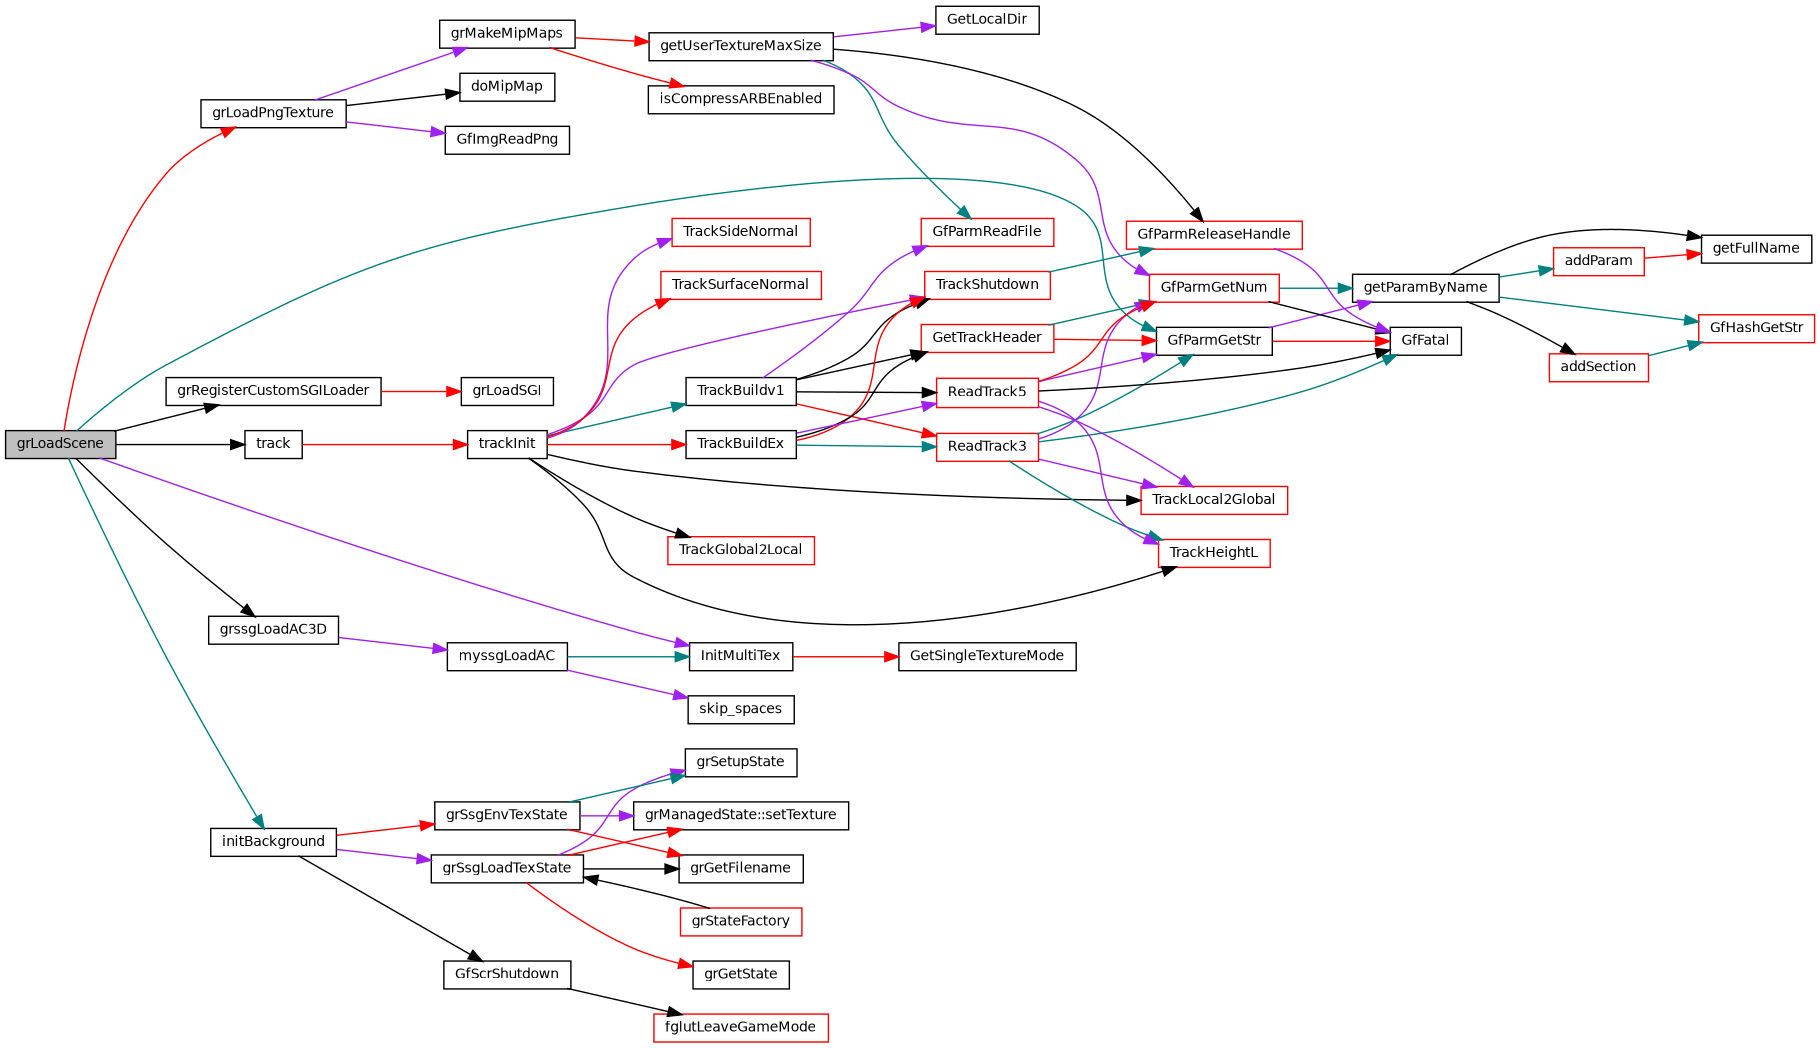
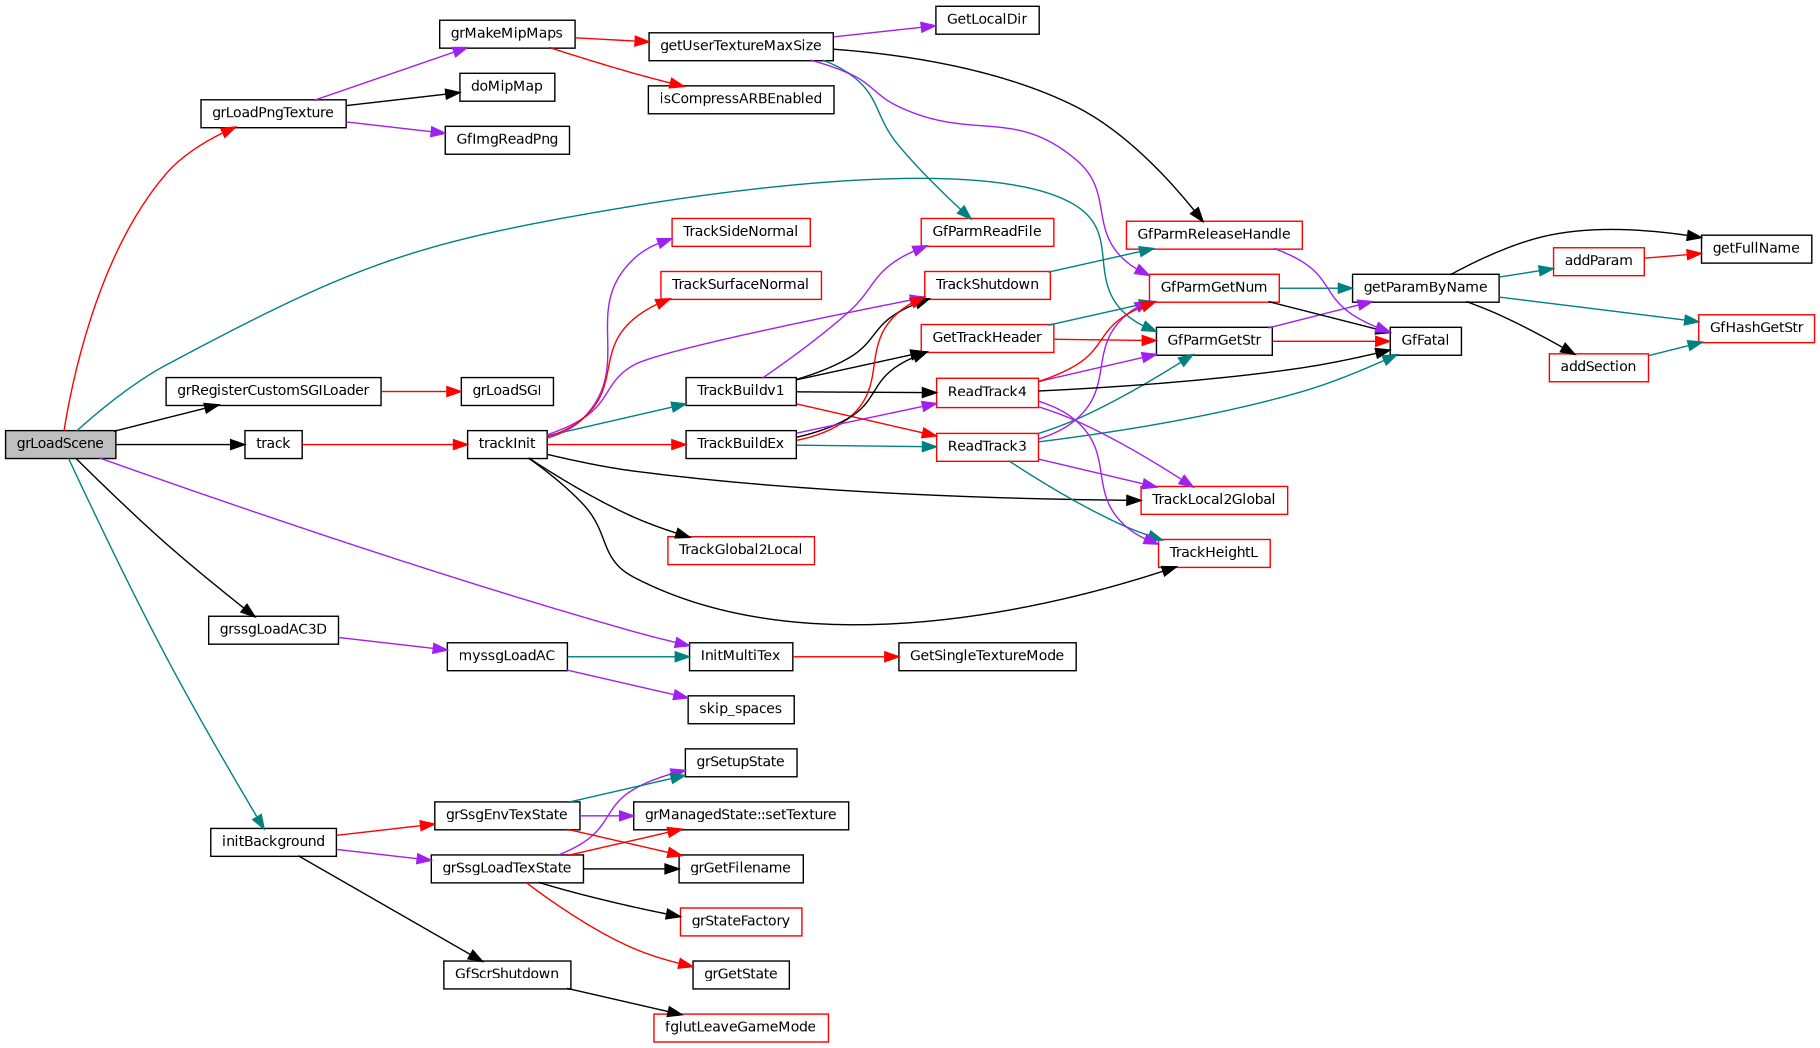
(988, 393) -> (988, 393)
(654, 893) -> (602, 900)
